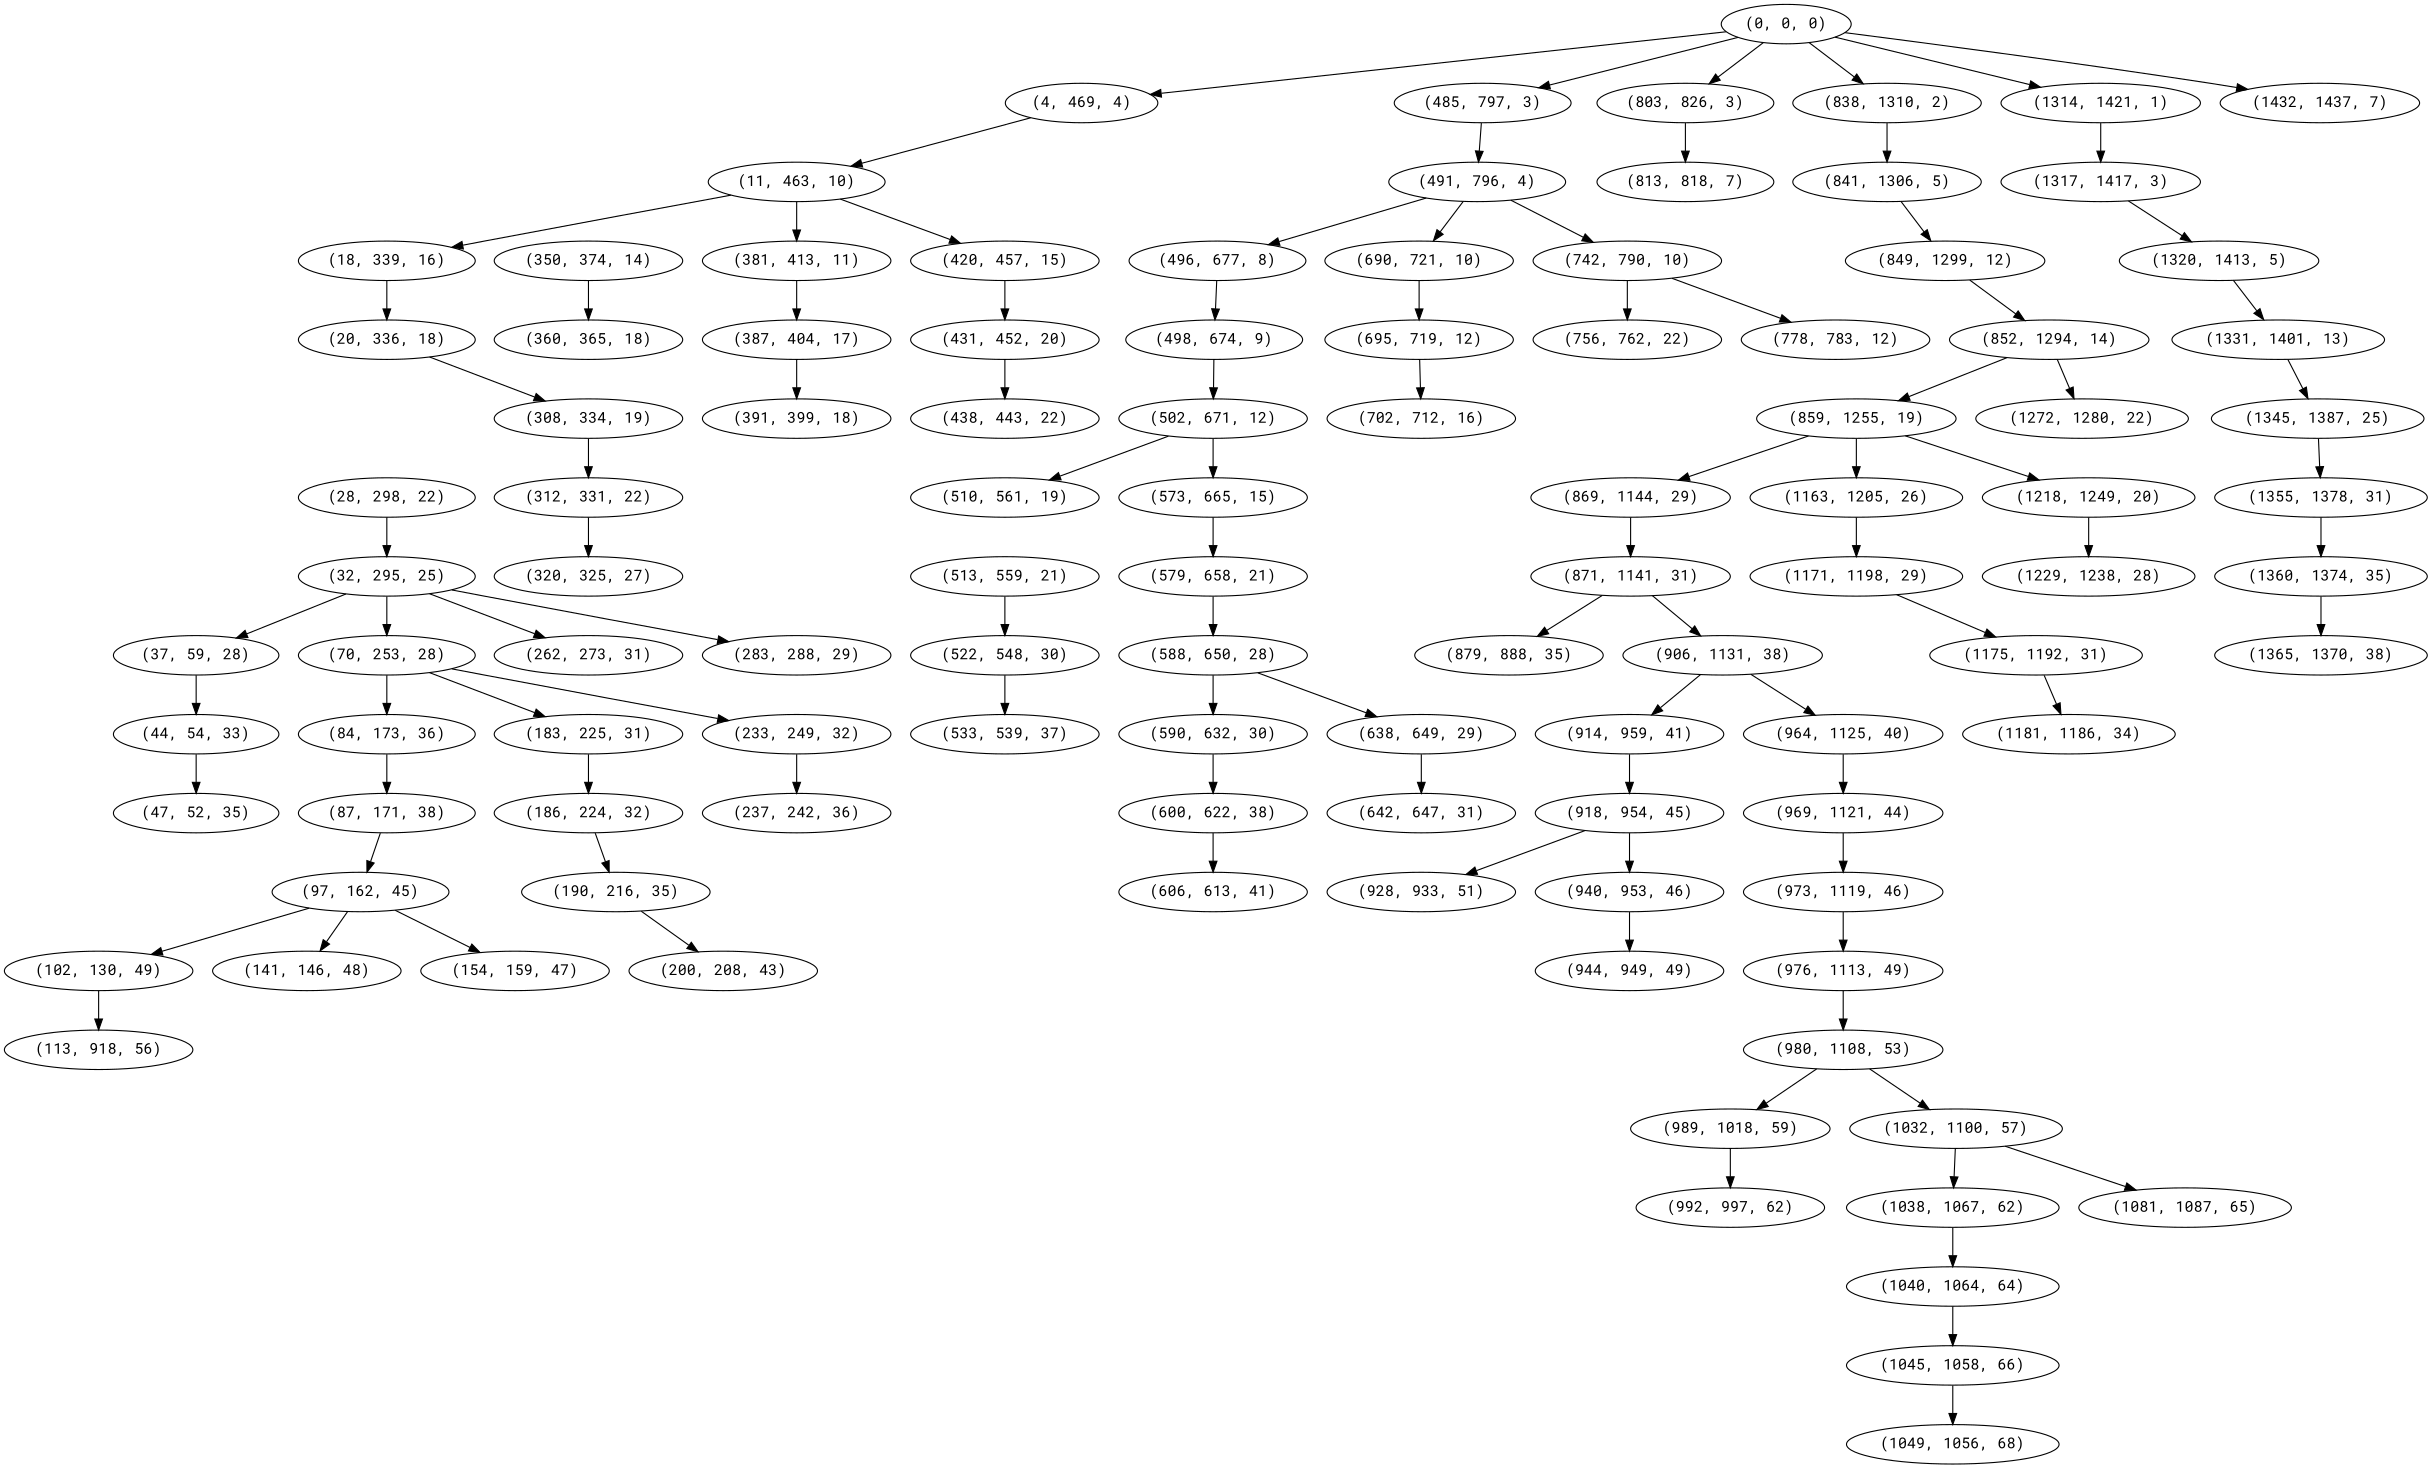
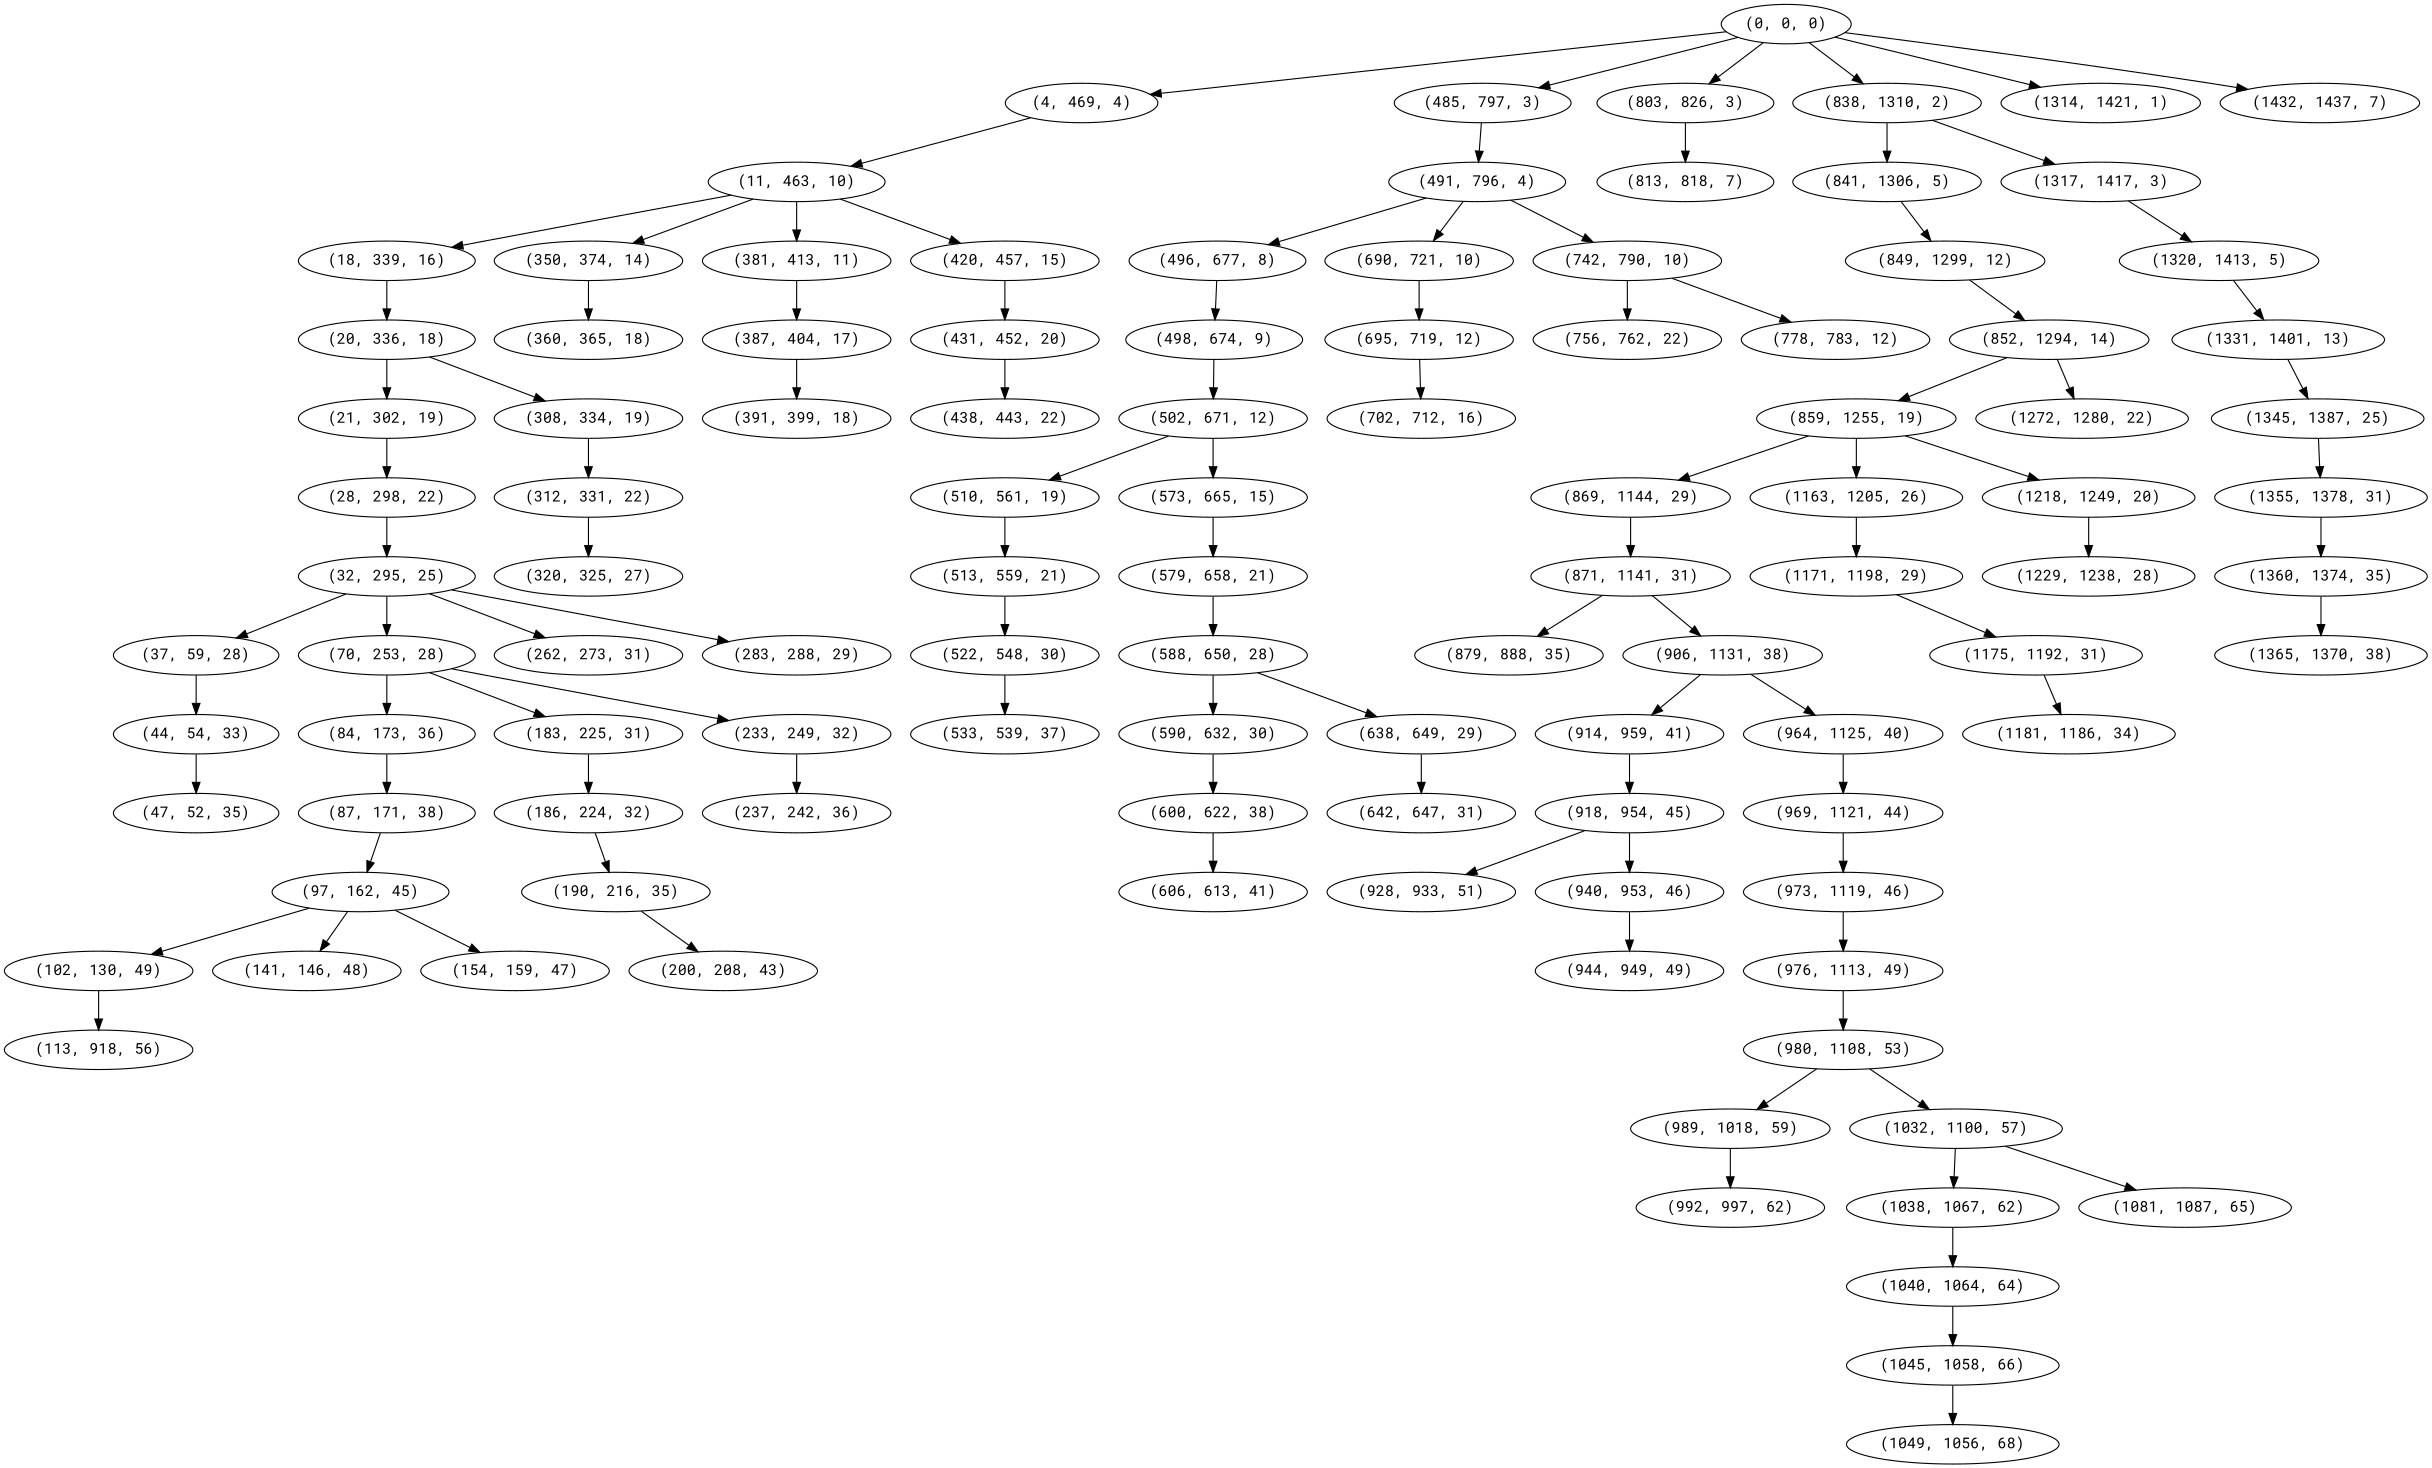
(2101, 137) -> (1988, 140)
none -> (698, 219)
none -> (387, 419)
none -> (1005, 532)
